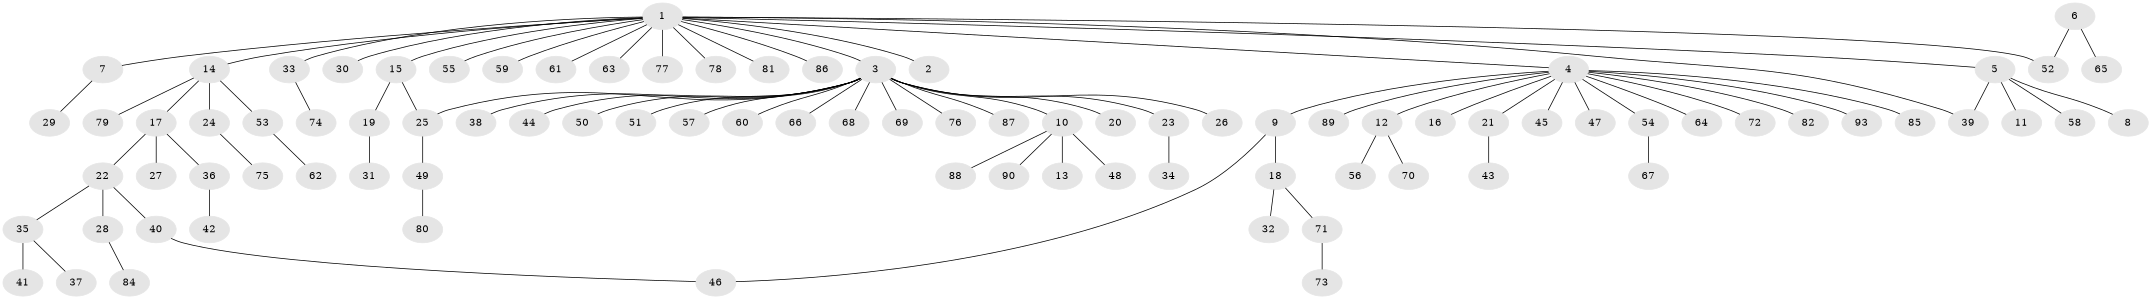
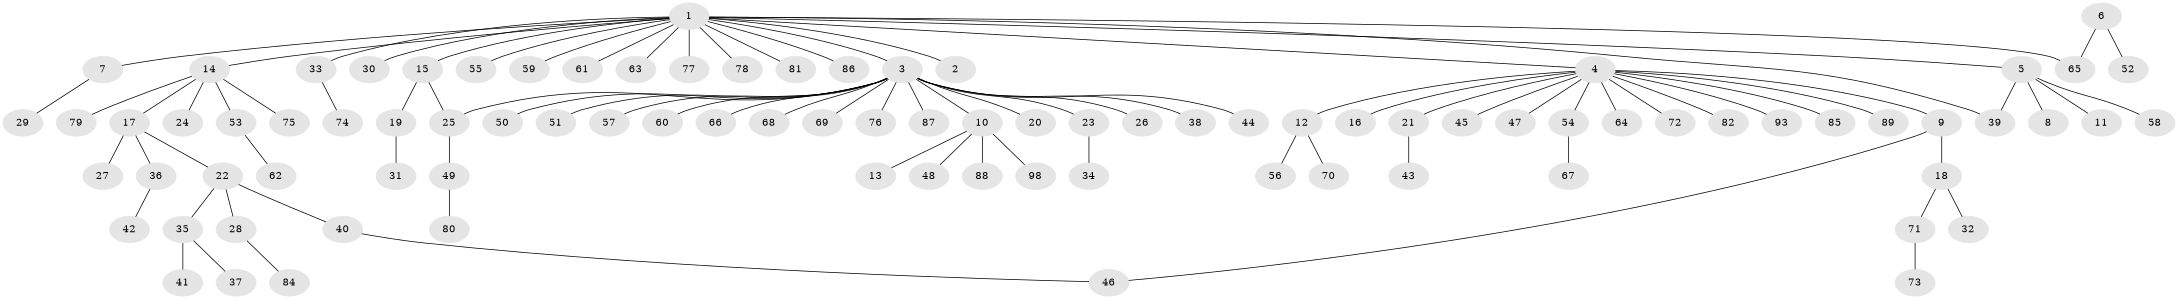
(1359, 25) -> (1386, 25)
(236, 149) -> (250, 96)
(1009, 176) -> (1036, 176)
